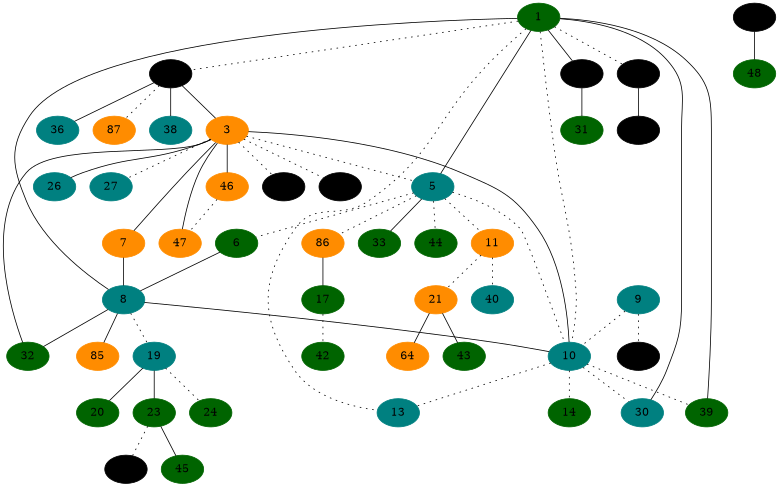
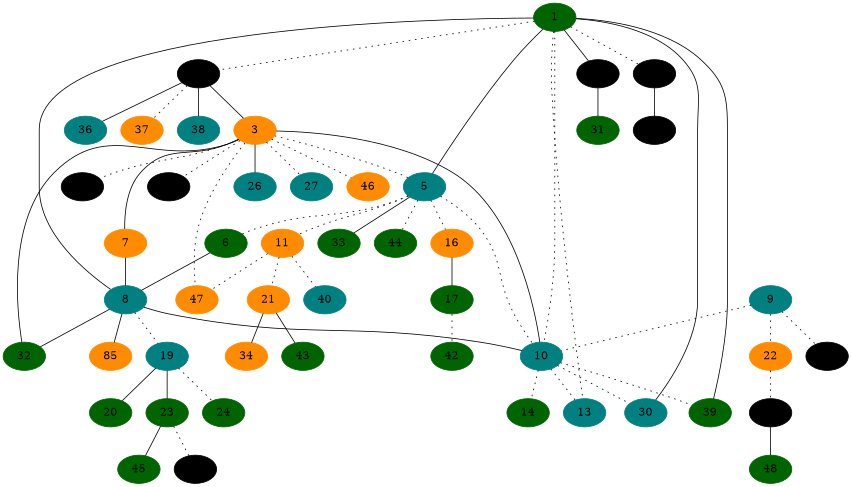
(114, 130) -> (142, 130)
(227, 159) -> (312, 158)
(194, 184) -> (204, 209)
(204, 215) -> (240, 272)
(323, 243) -> (452, 243)
(408, 356) -> (246, 356)
none -> (771, 356)
